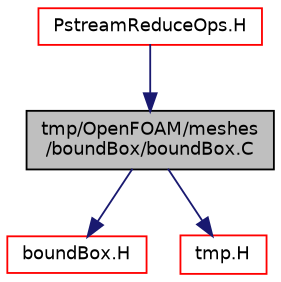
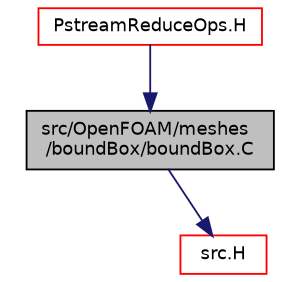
(150, 140) -> (150, 140)
(77, 255) -> none
(223, 255) -> (223, 255)
